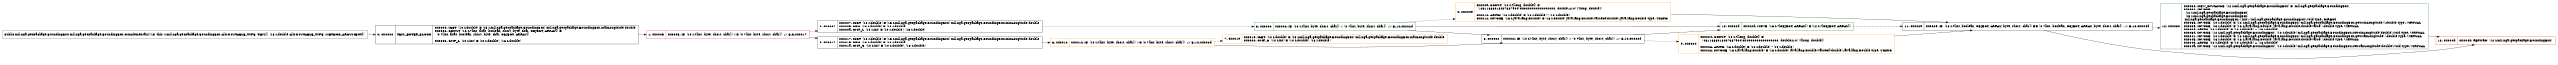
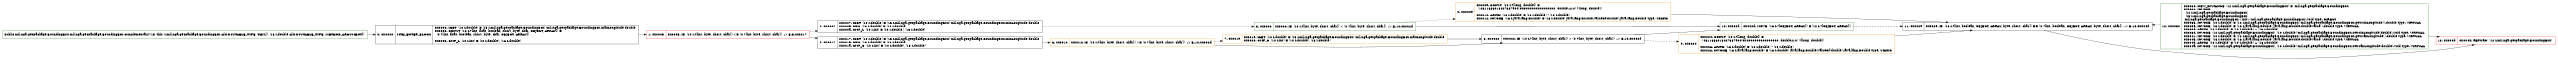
(2155, 28) -> (2157, 25)
(1448, 33) -> (1463, 39)
(414, 34) -> (414, 34)
